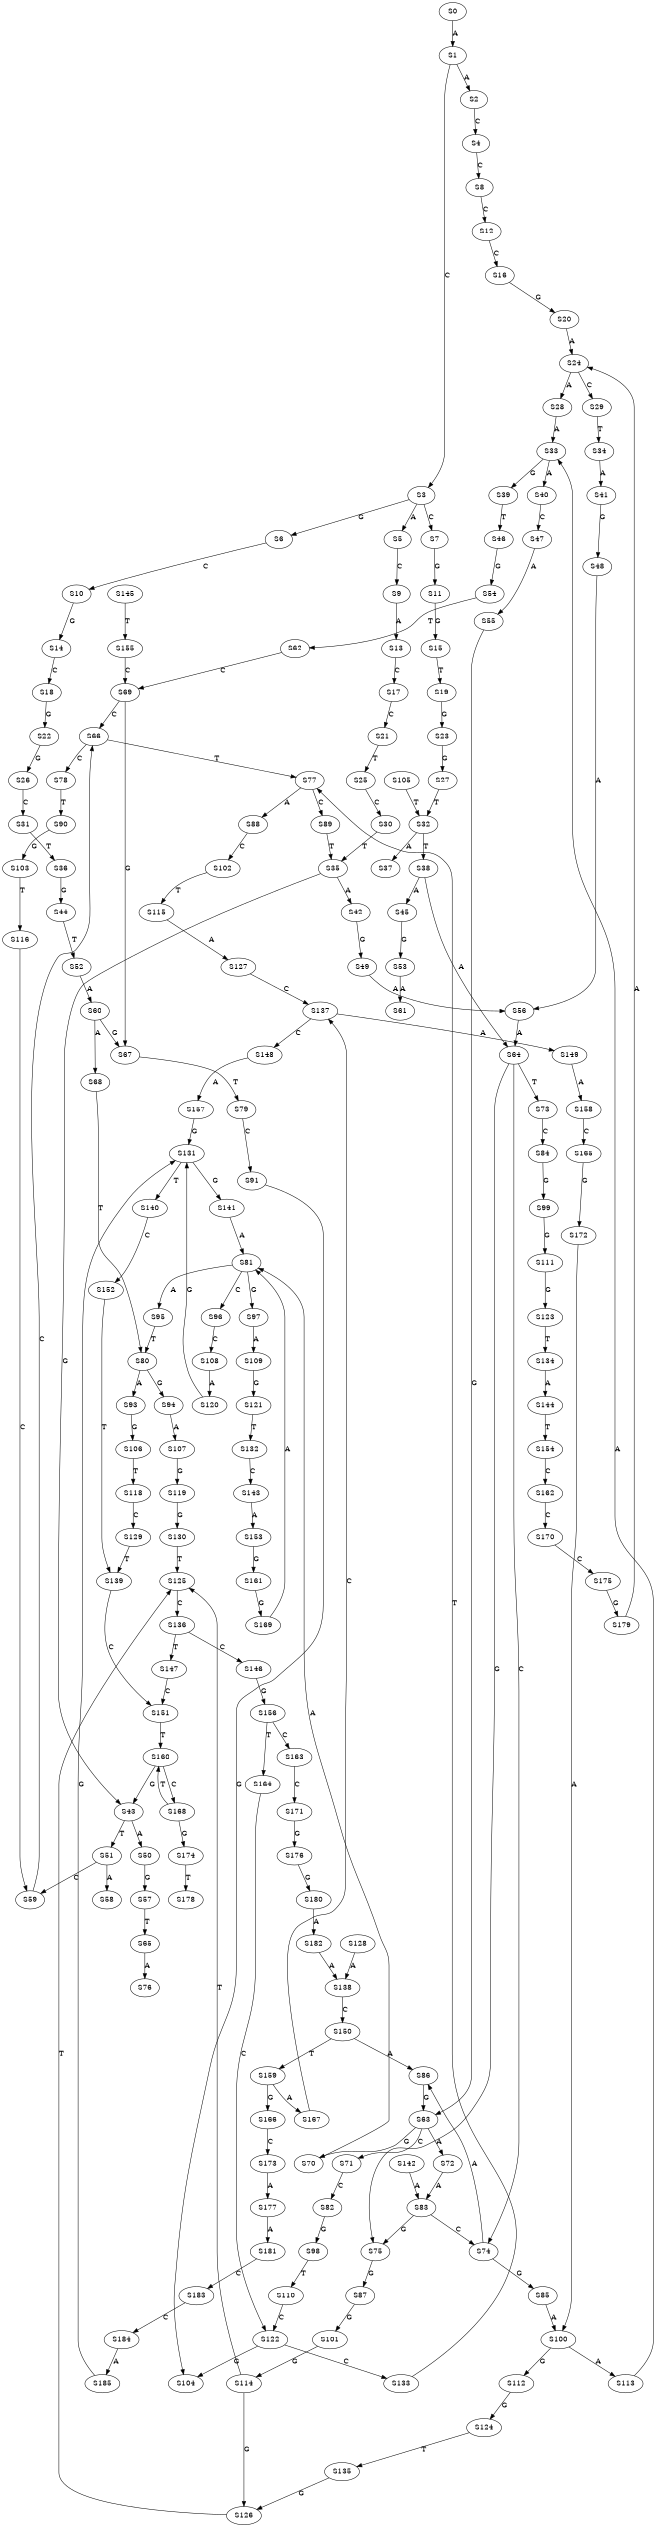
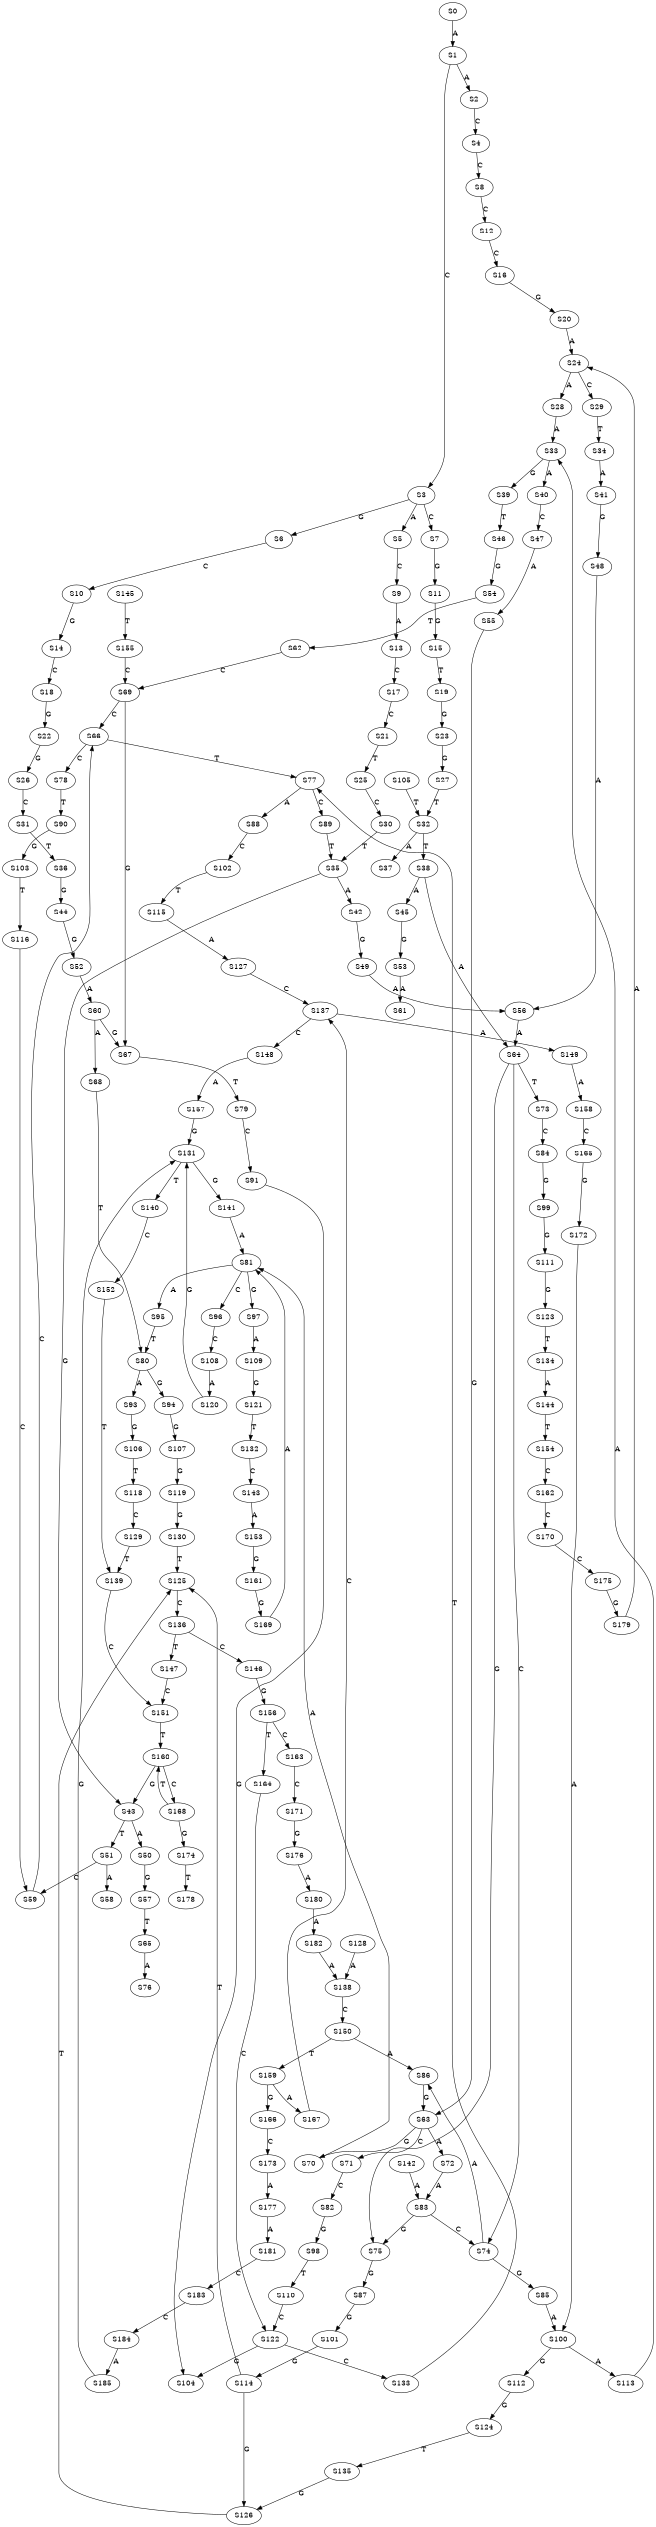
(75, 940) -> (75, 940)
(176, 1427) -> (176, 1427)
(308, 1878) -> (308, 1878)
